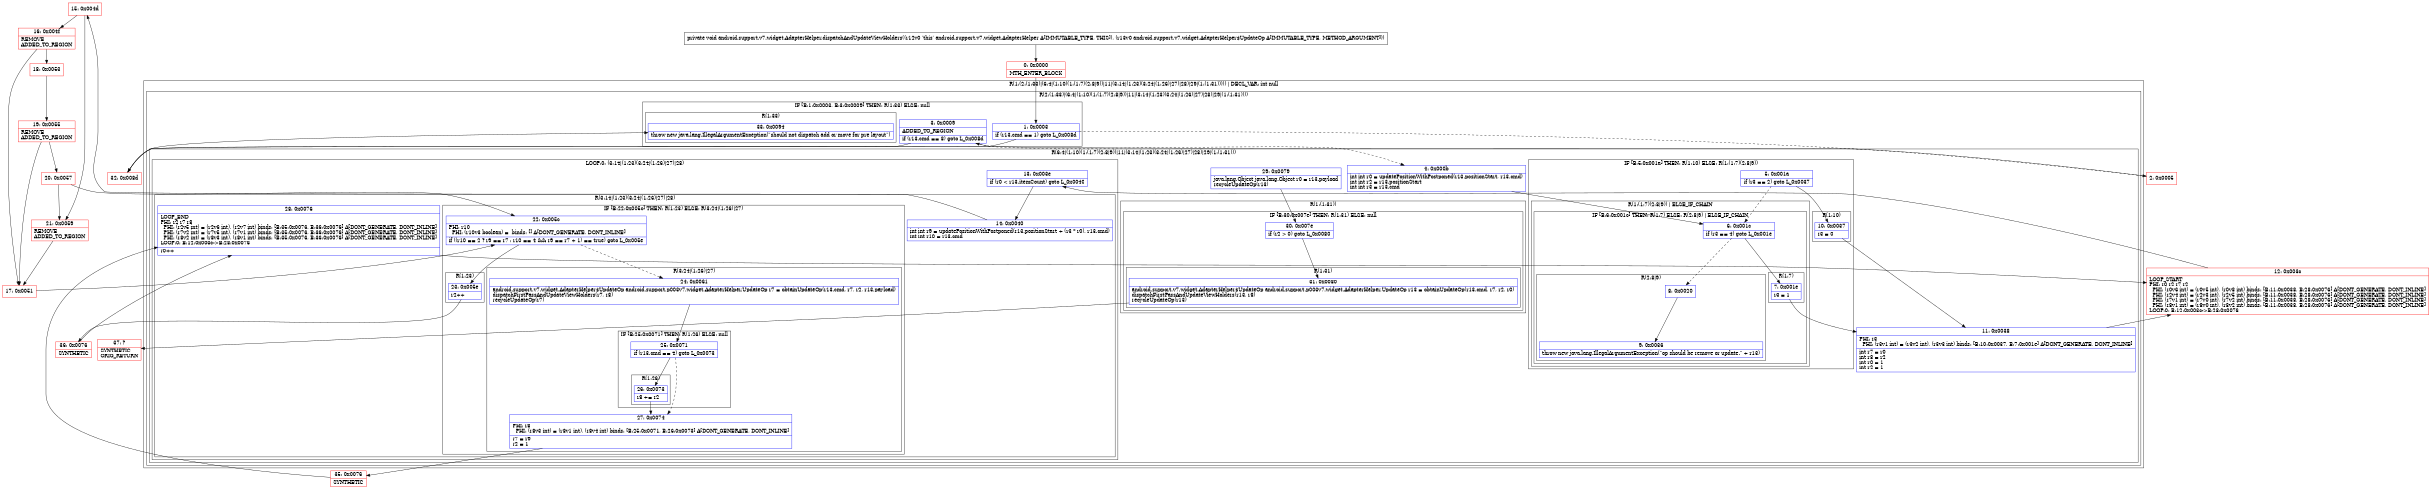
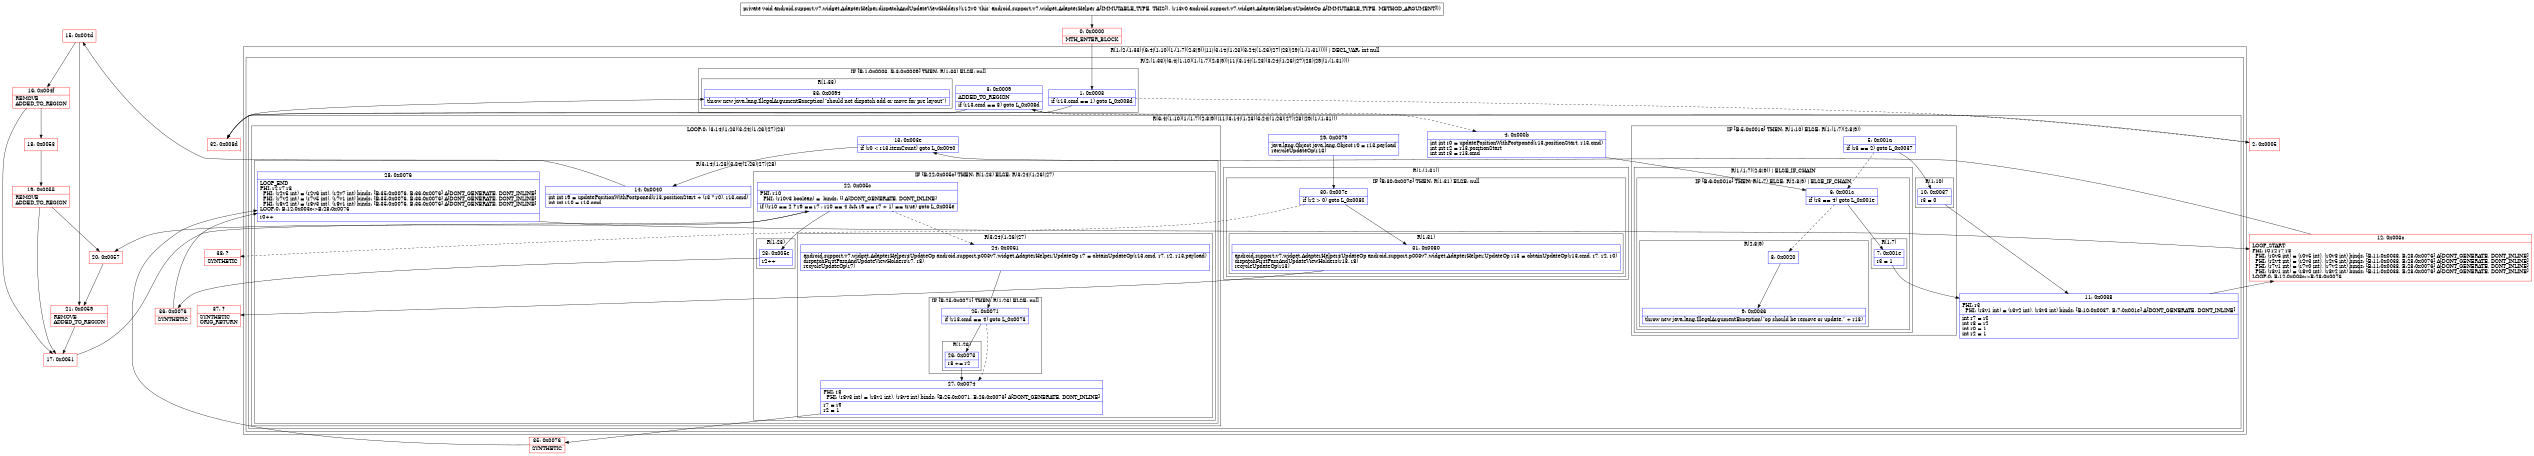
(292, 193) -> (462, 225)
none -> (223, 258)
(2170, 285) -> (2273, 251)
